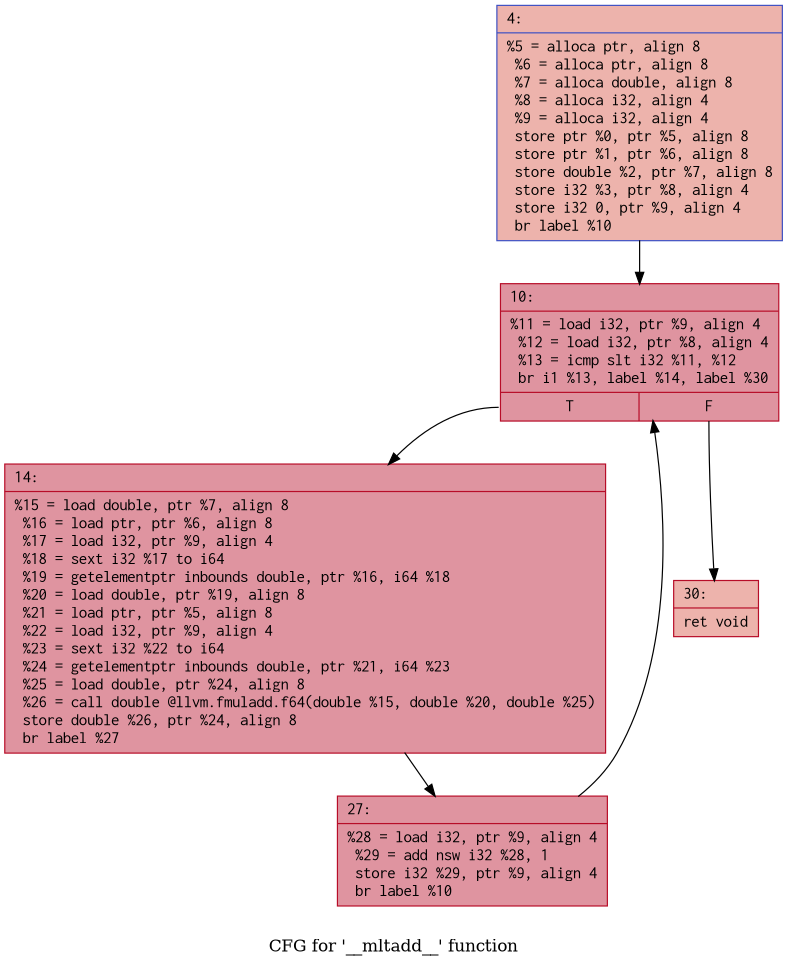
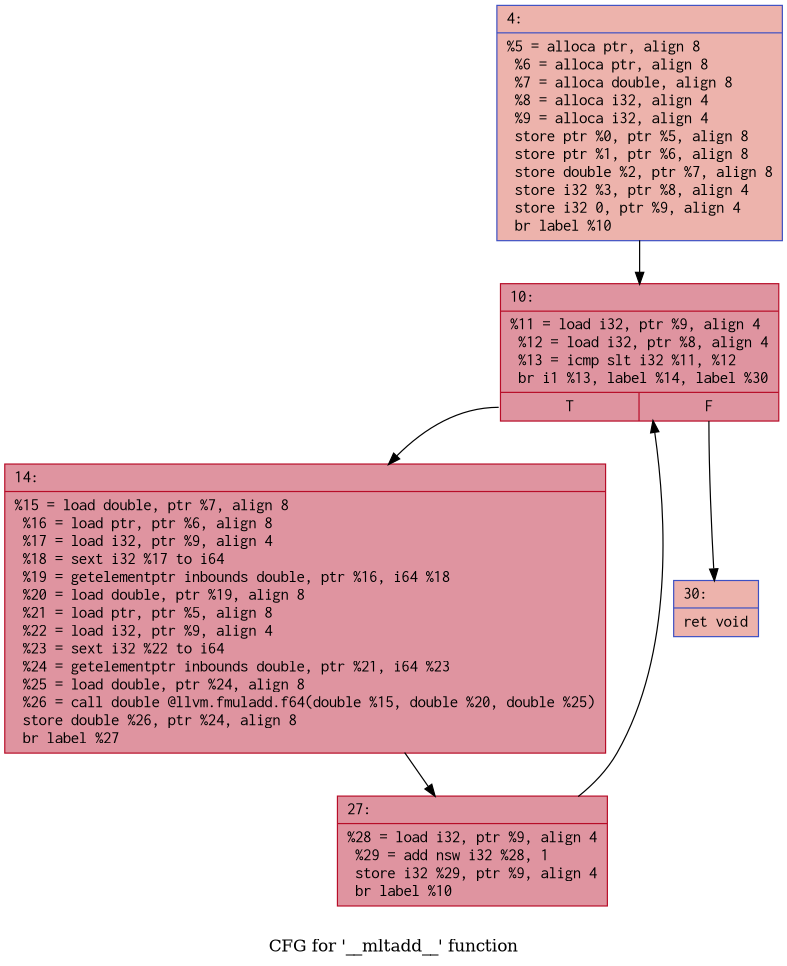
(716, 609) -> (716, 609)
